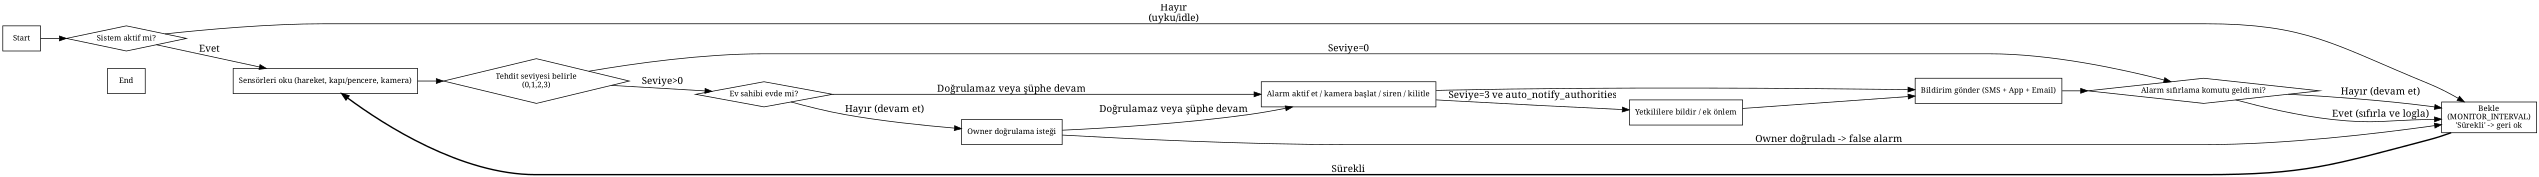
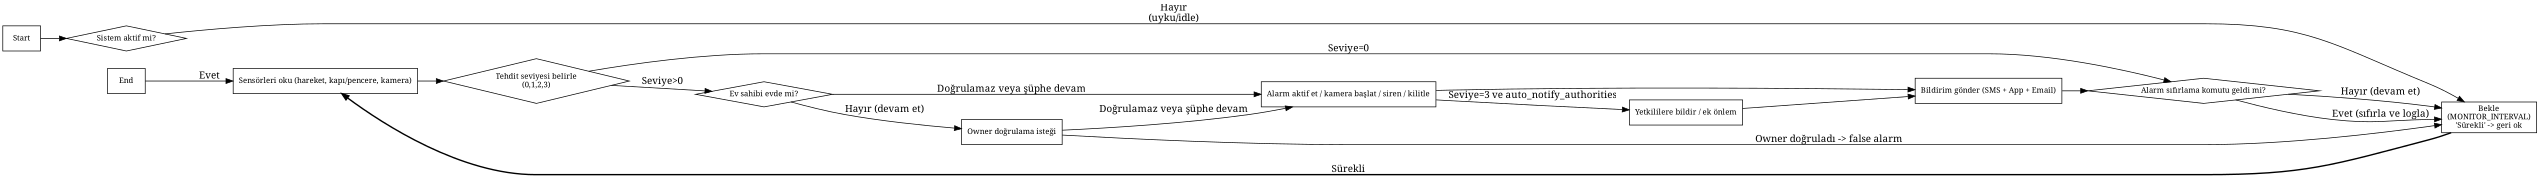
(208, 56) -> (186, 81)
